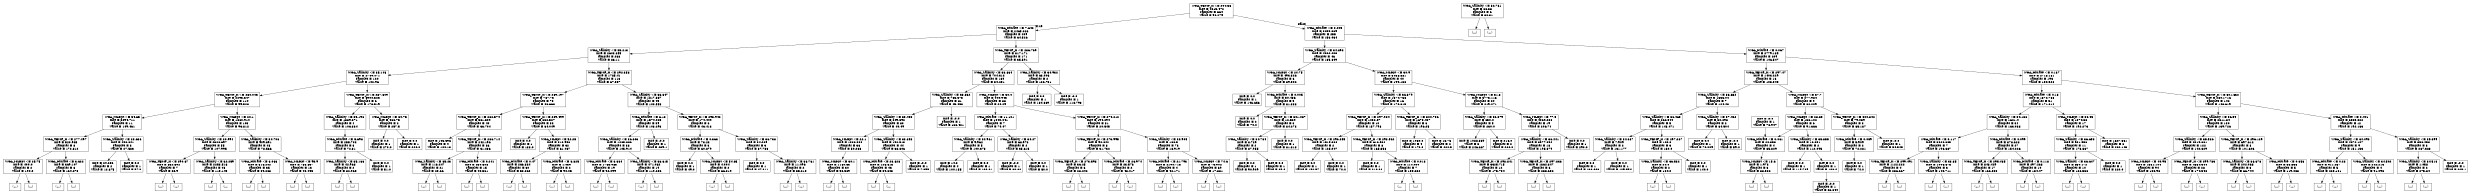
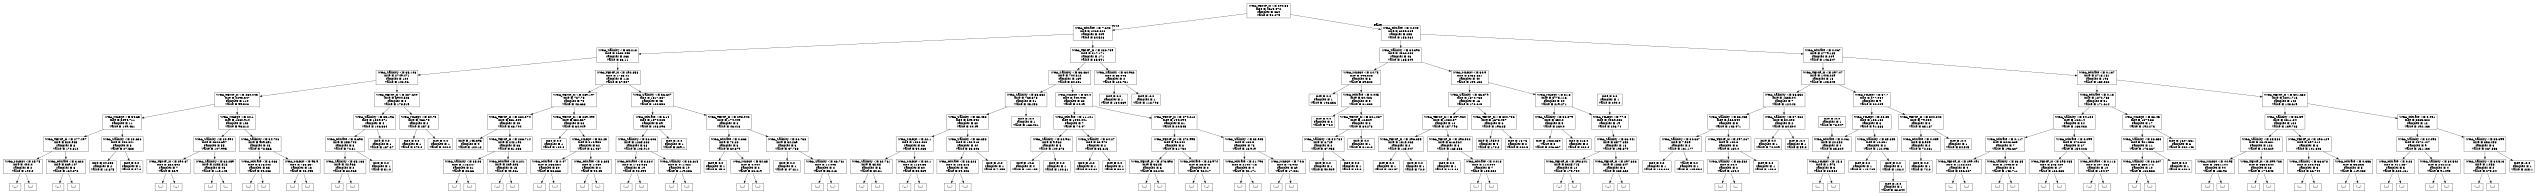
(1559, 133) -> (1610, 109)
none -> (382, 144)
none -> (894, 155)
(1619, 166) -> (1689, 166)
